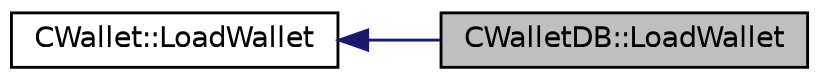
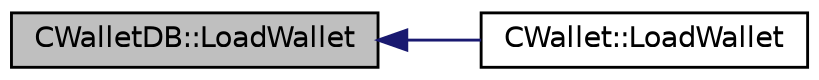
(404, 40) -> (444, 40)
